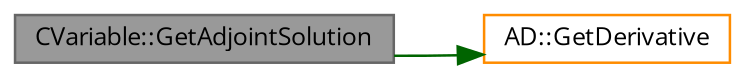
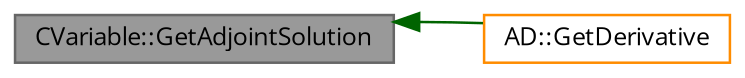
(426, 56) -> (451, 22)
